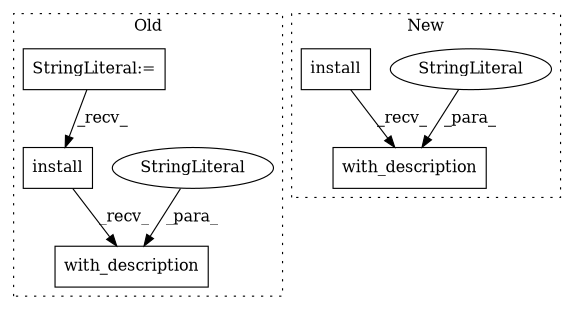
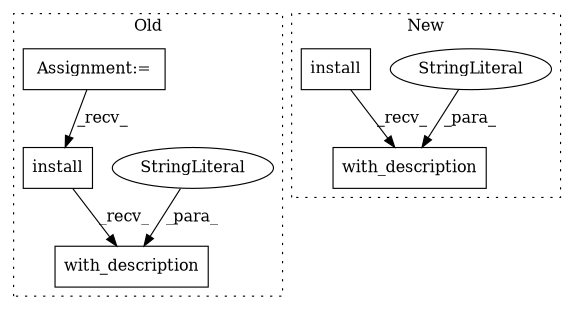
(94, 69) -> (94, 69)
